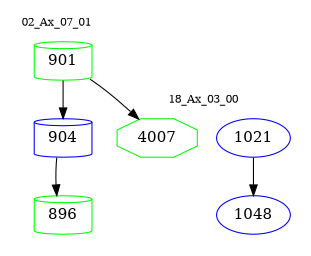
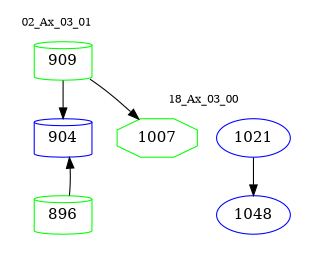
(57, 23) -> (57, 23)
(63, 61) -> (63, 61)
(157, 138) -> (157, 138)
(56, 171) -> (70, 182)
